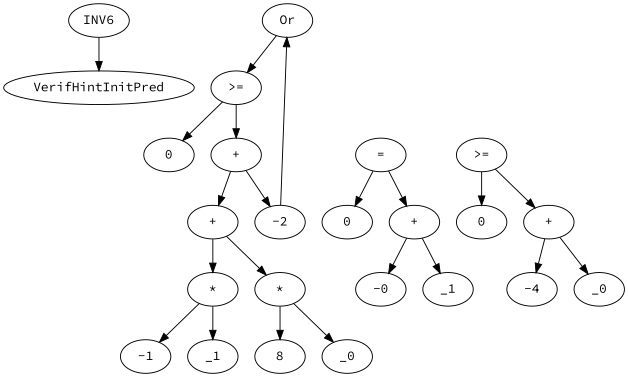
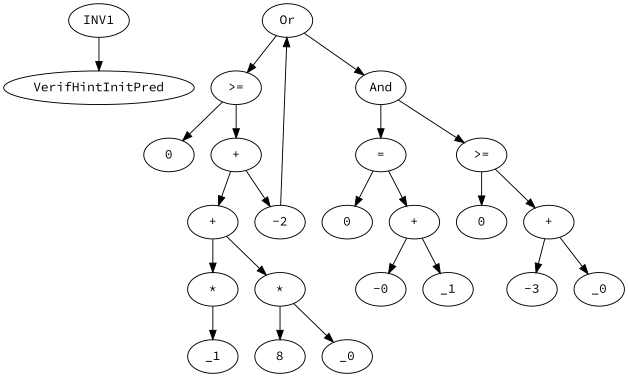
(99, 21) -> (99, 21)
none -> (381, 88)
(532, 289) -> (532, 289)
(146, 357) -> none
